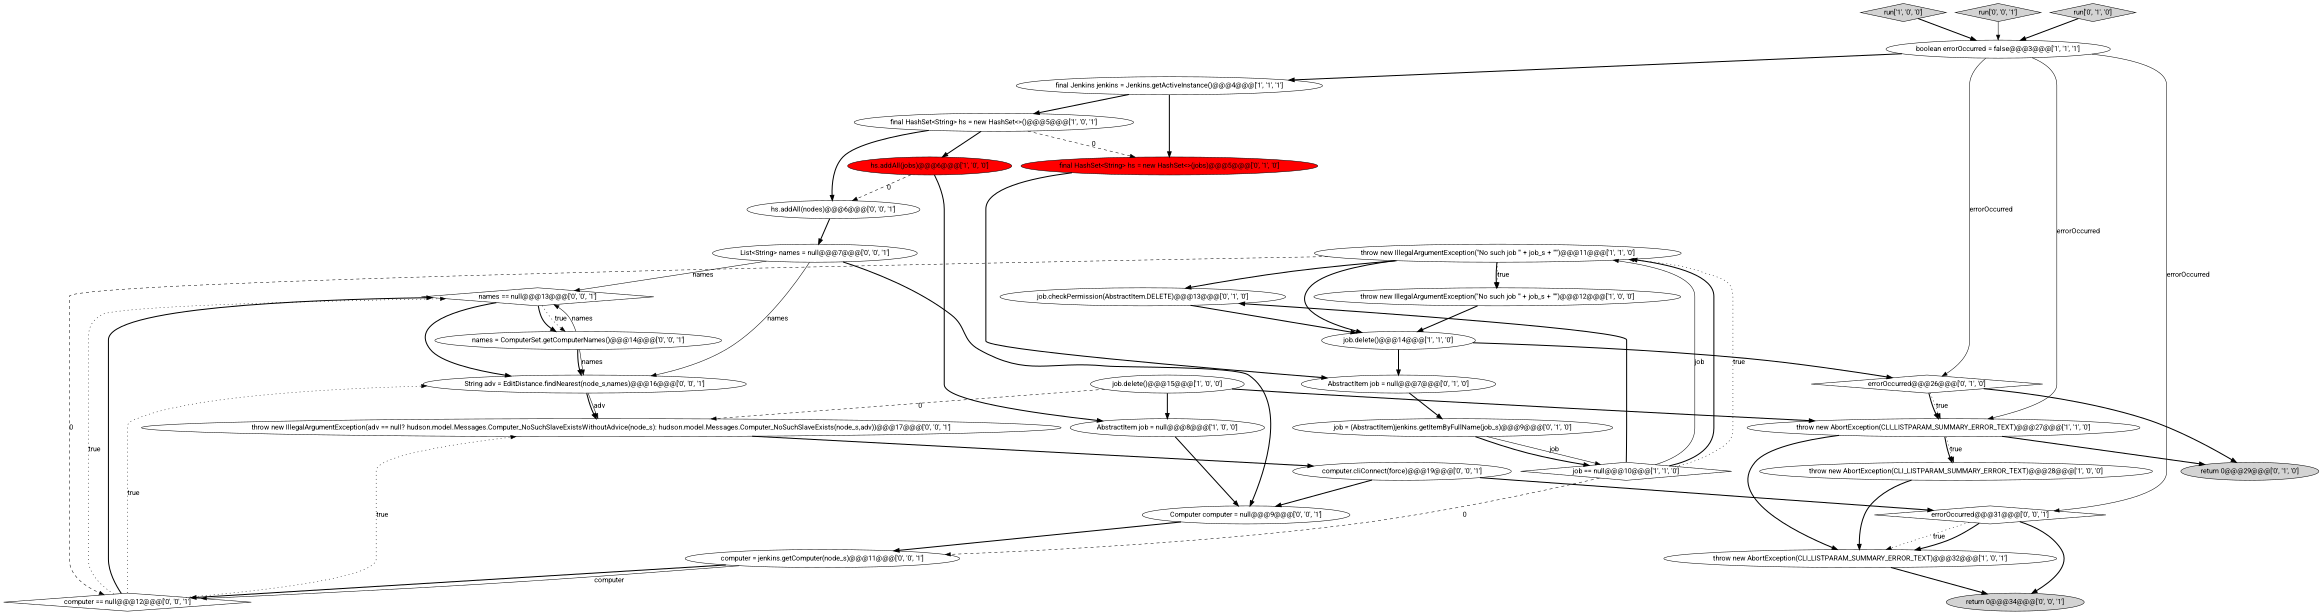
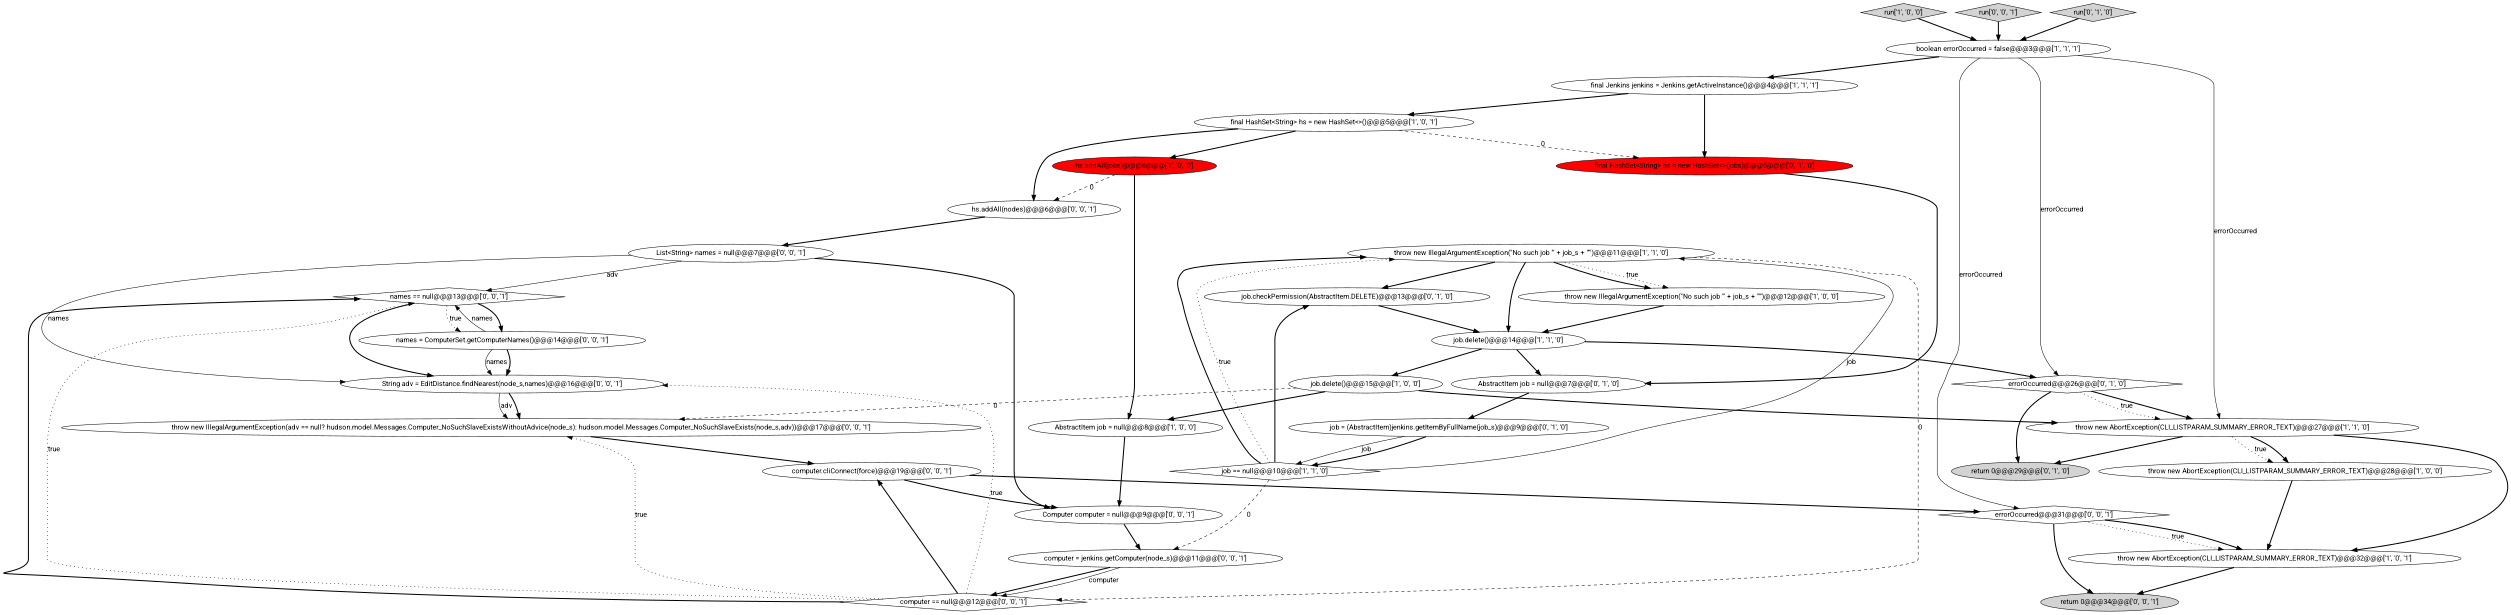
(1998, 28) -> (1998, 28)
(703, 275) -> (612, 275)
none -> (1440, 362)
none -> (919, 539)
